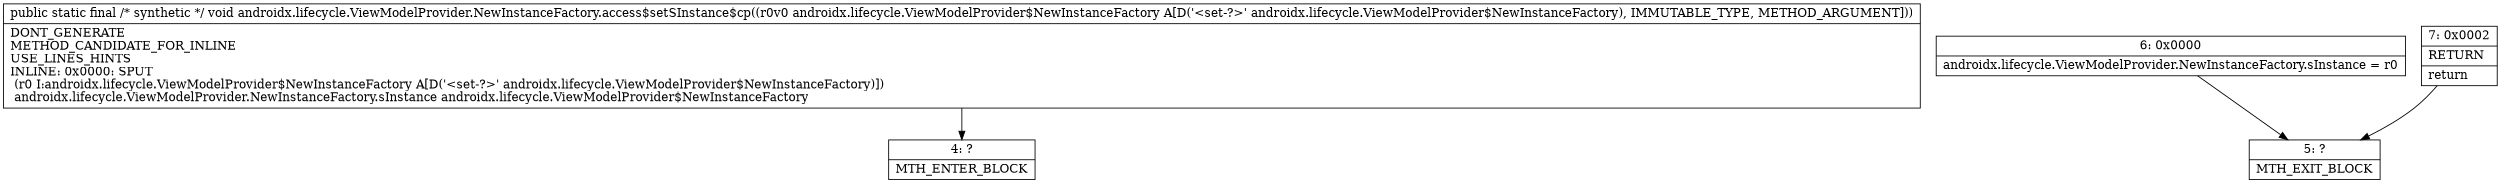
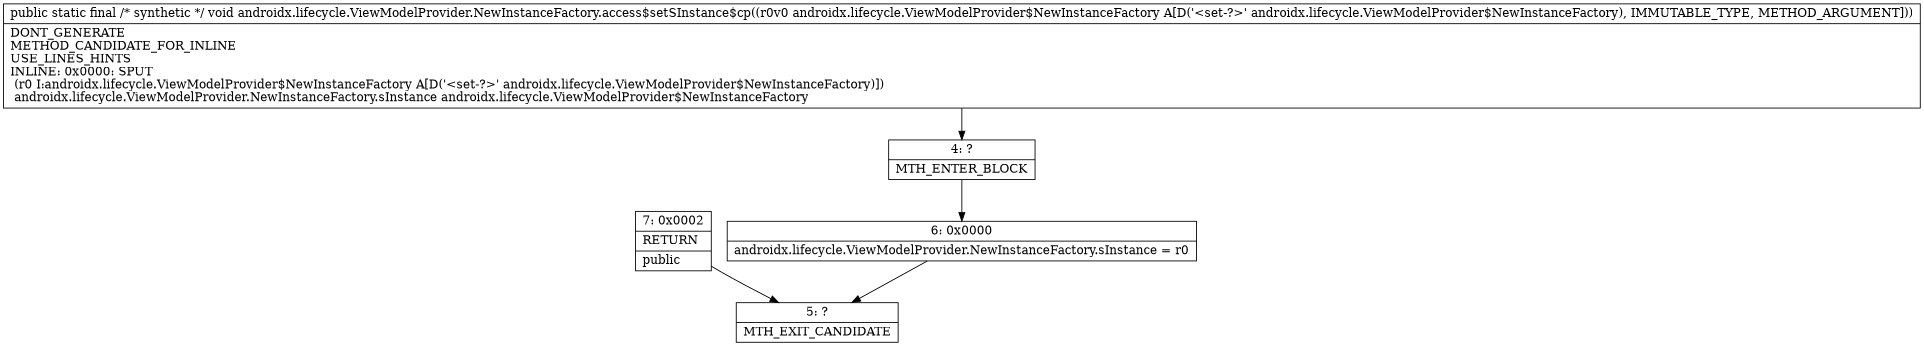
(2448, 75) -> (661, 260)
(2315, 169) -> (817, 332)
none -> (962, 196)
